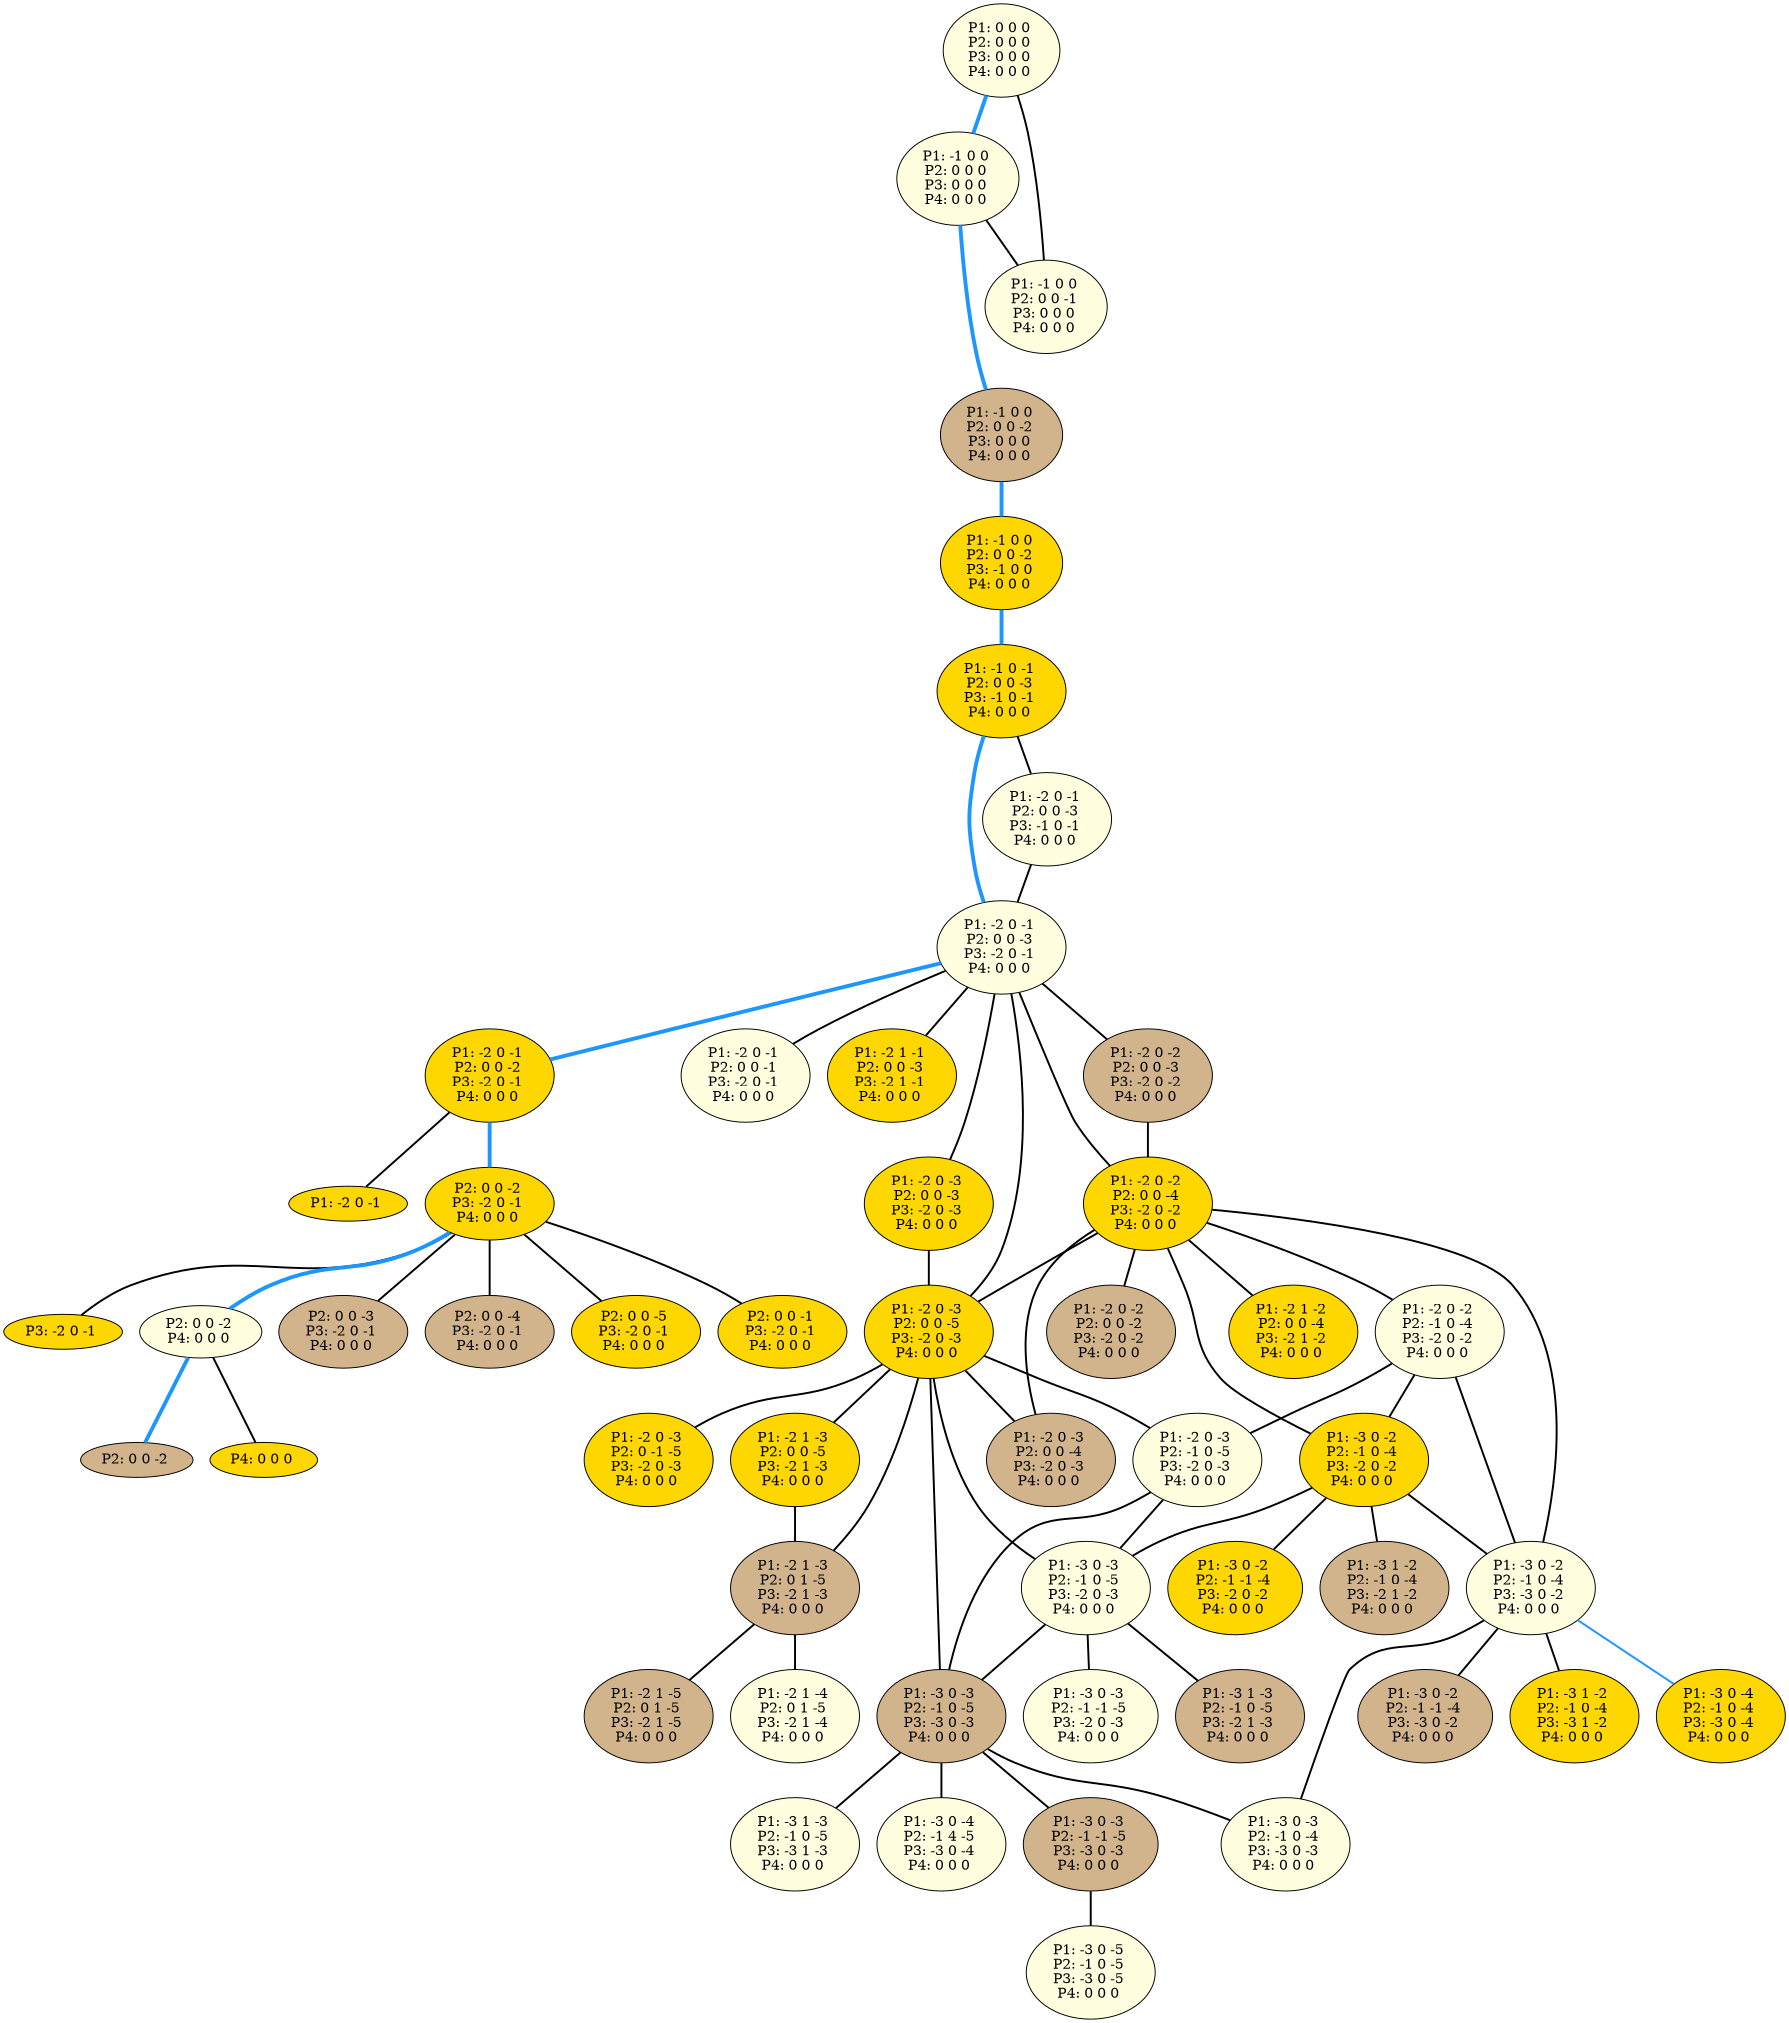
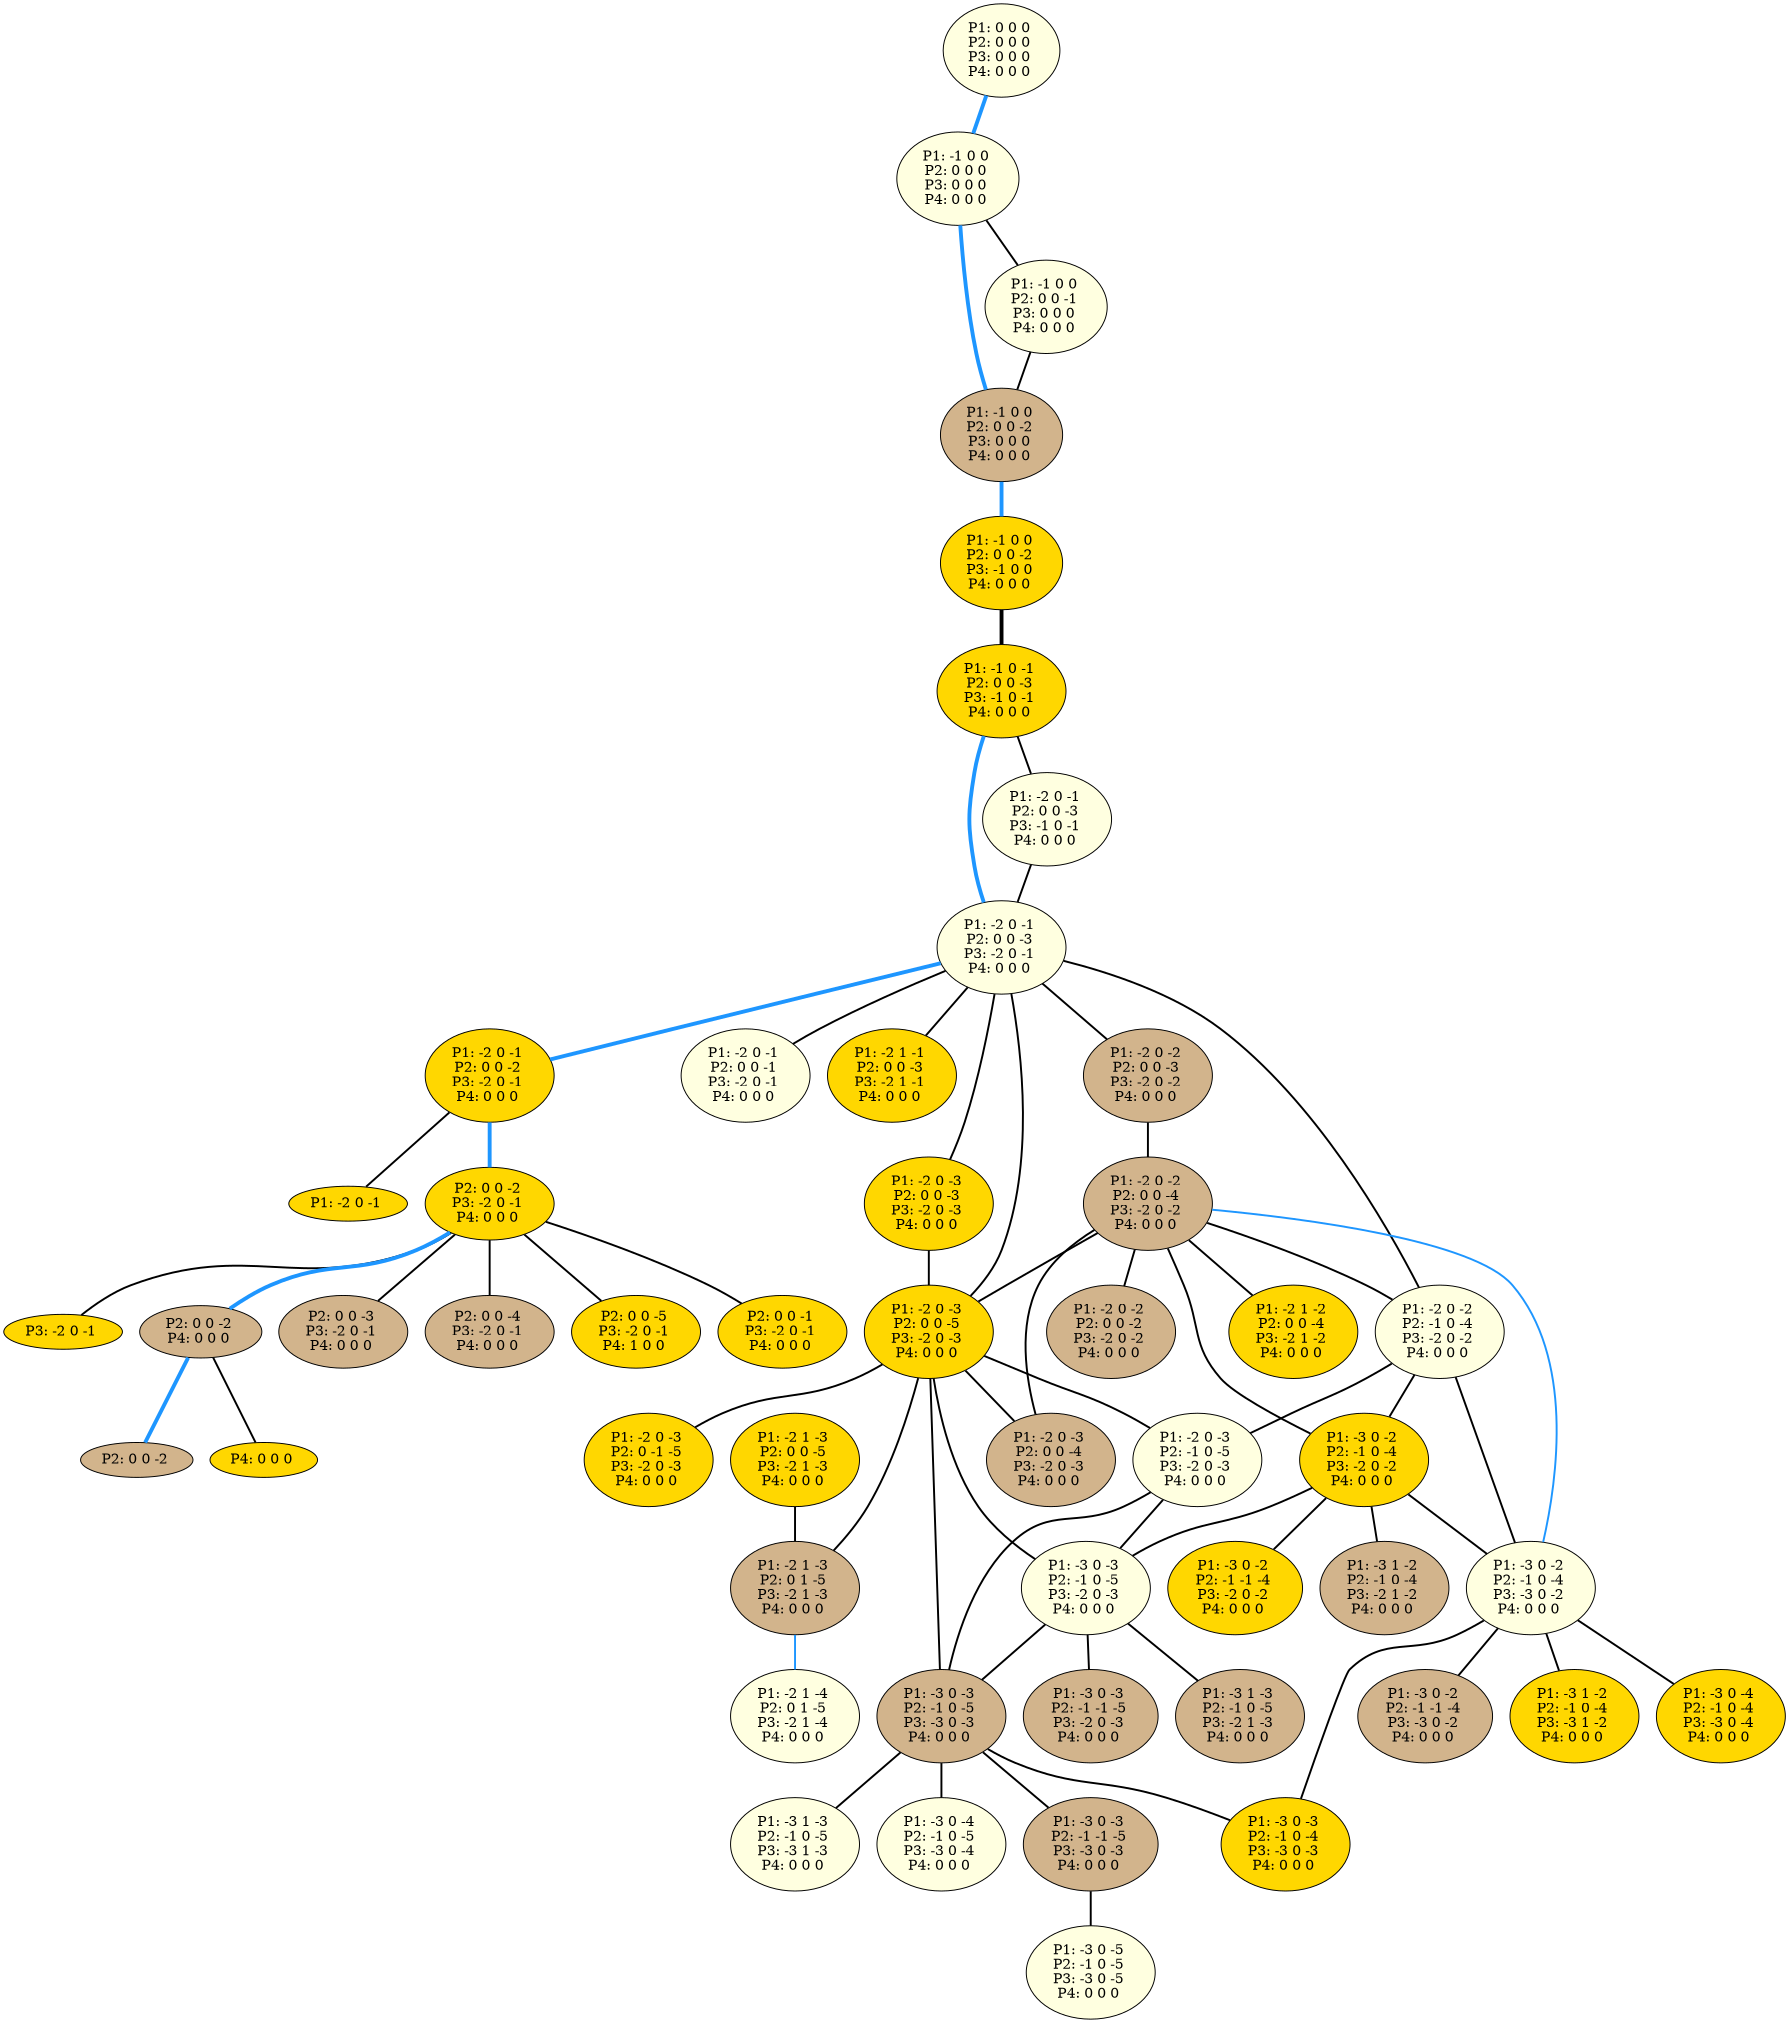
(1035, 177) -> (1024, 371)
(1002, 627) -> (1002, 627)
(1057, 1084) -> (1278, 1082)
(1148, 1204) -> (1148, 1204)
(1494, 1271) -> (1494, 1271)
(201, 1332) -> (201, 1332)
(636, 1332) -> (636, 1332)
(862, 1396) -> none
(795, 1652) -> (795, 1652)
(1626, 1652) -> (1626, 1652)
(649, 1716) -> none
(1091, 1716) -> (1091, 1716)
(941, 1844) -> (941, 1844)
(1286, 1844) -> (1286, 1844)
